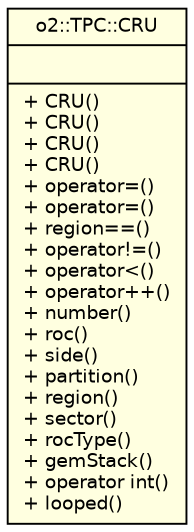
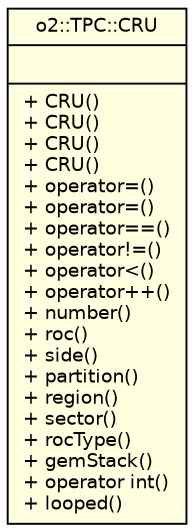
(87, 229) -> (97, 229)
